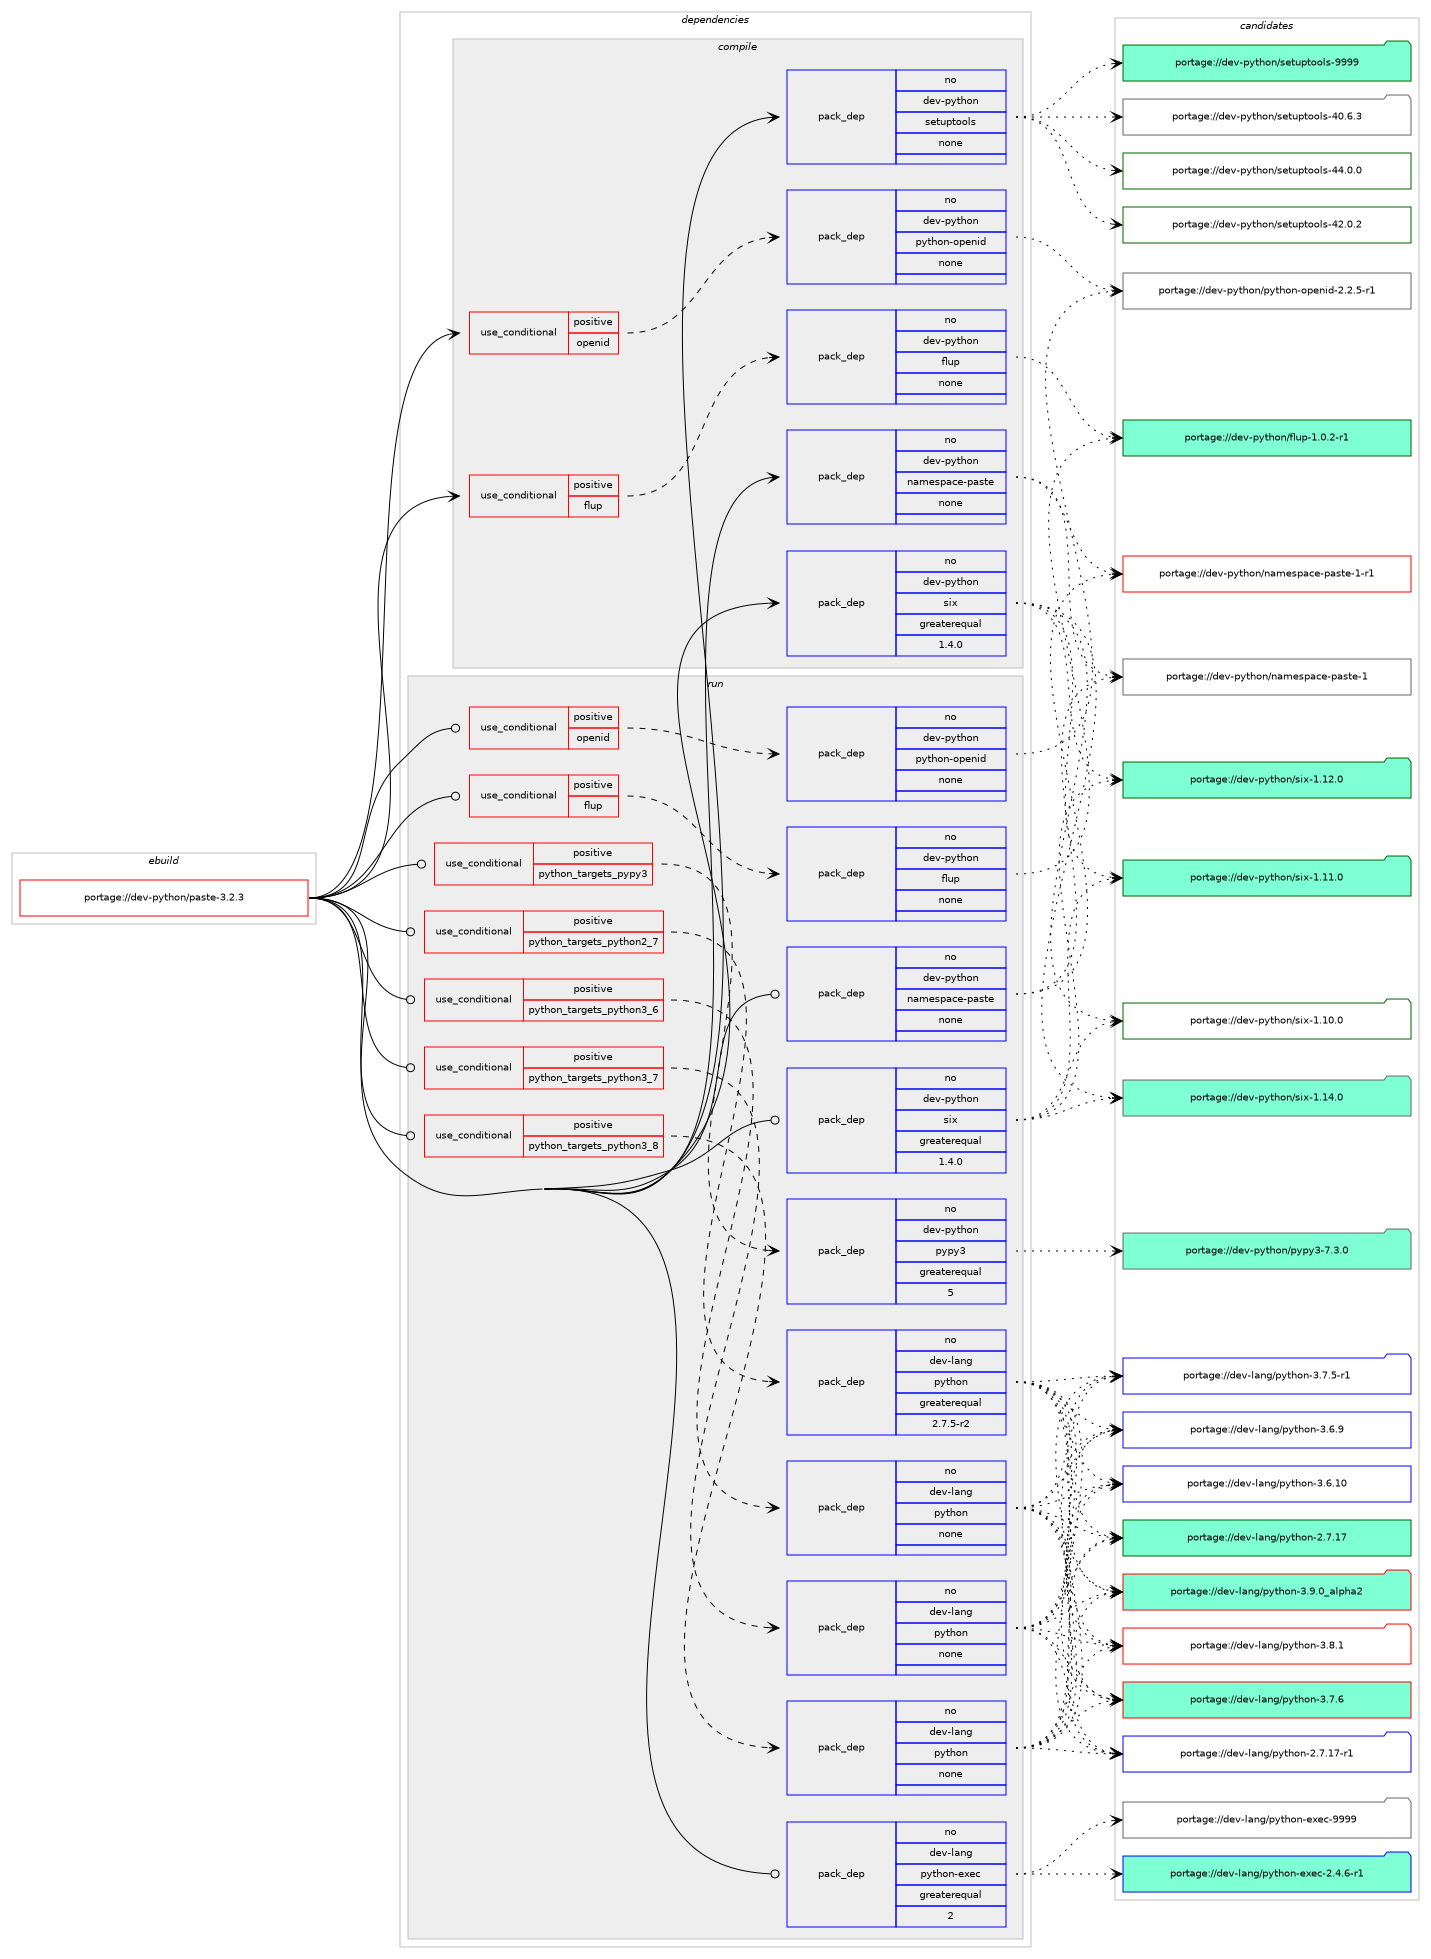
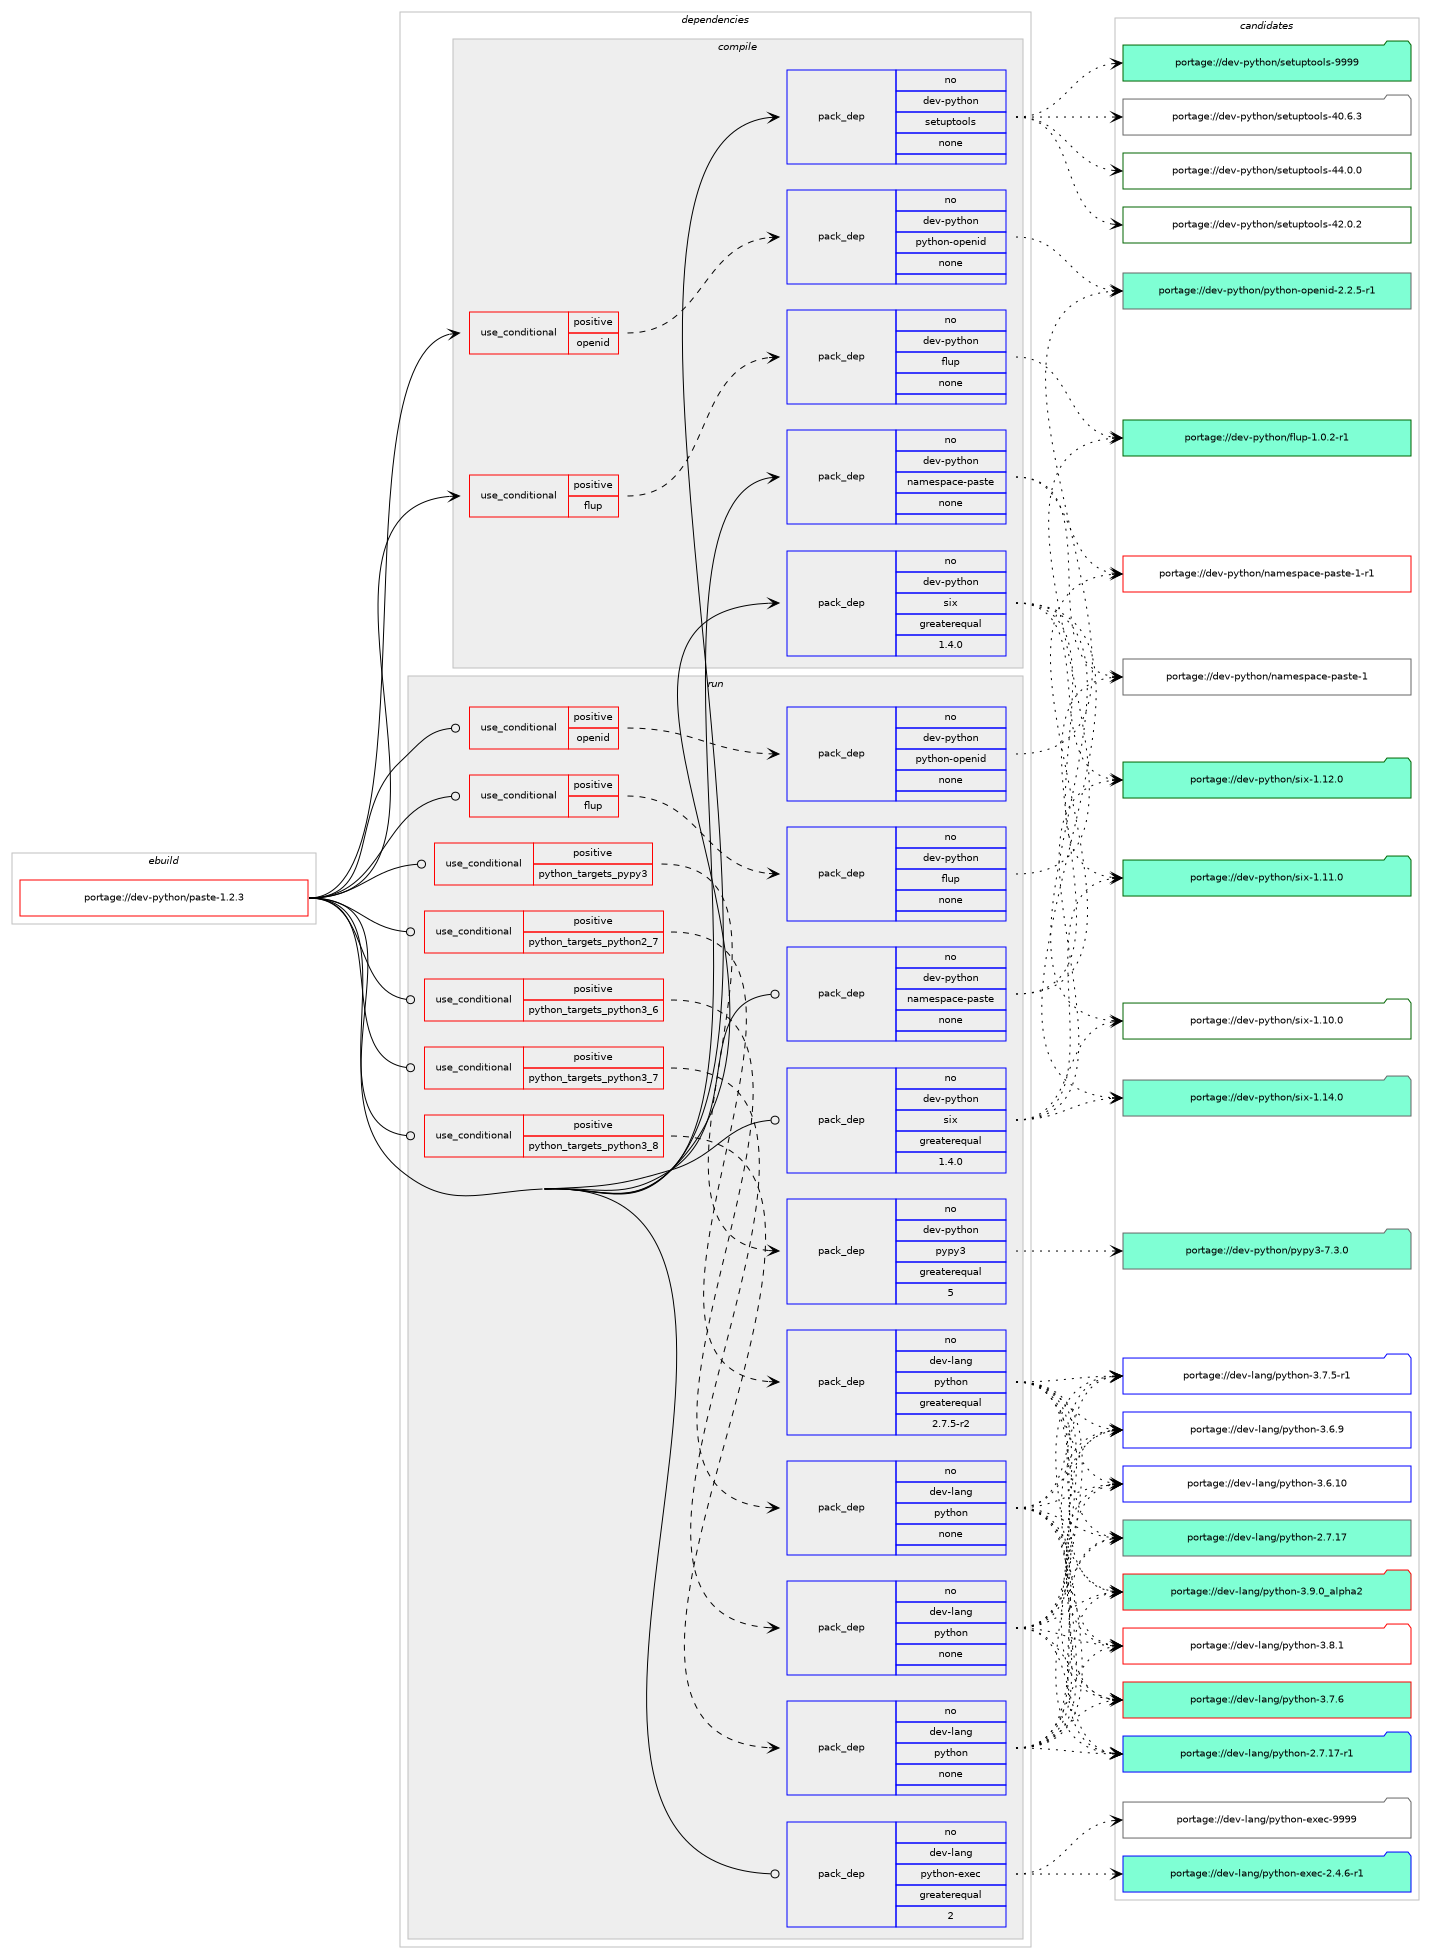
(1267, 291) -> (1267, 291)
(164, 898) -> (164, 898)
(1267, 1538) -> (1267, 1538)
(1267, 1754) -> (1267, 1754)
